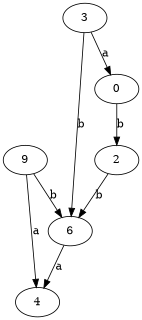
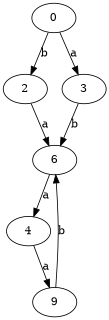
(99, 50) -> (67, 50)
(100, 196) -> (45, 125)
(31, 227) -> (40, 263)
